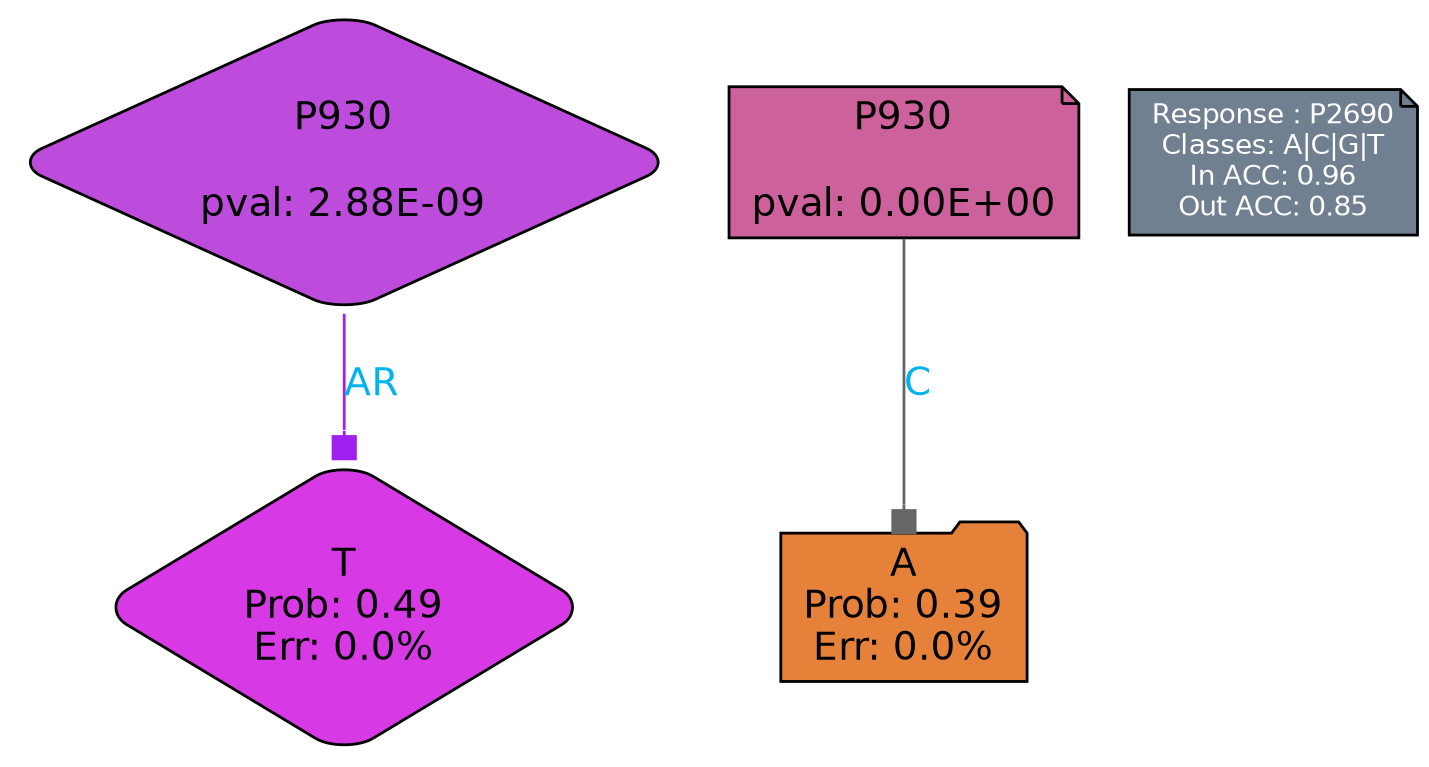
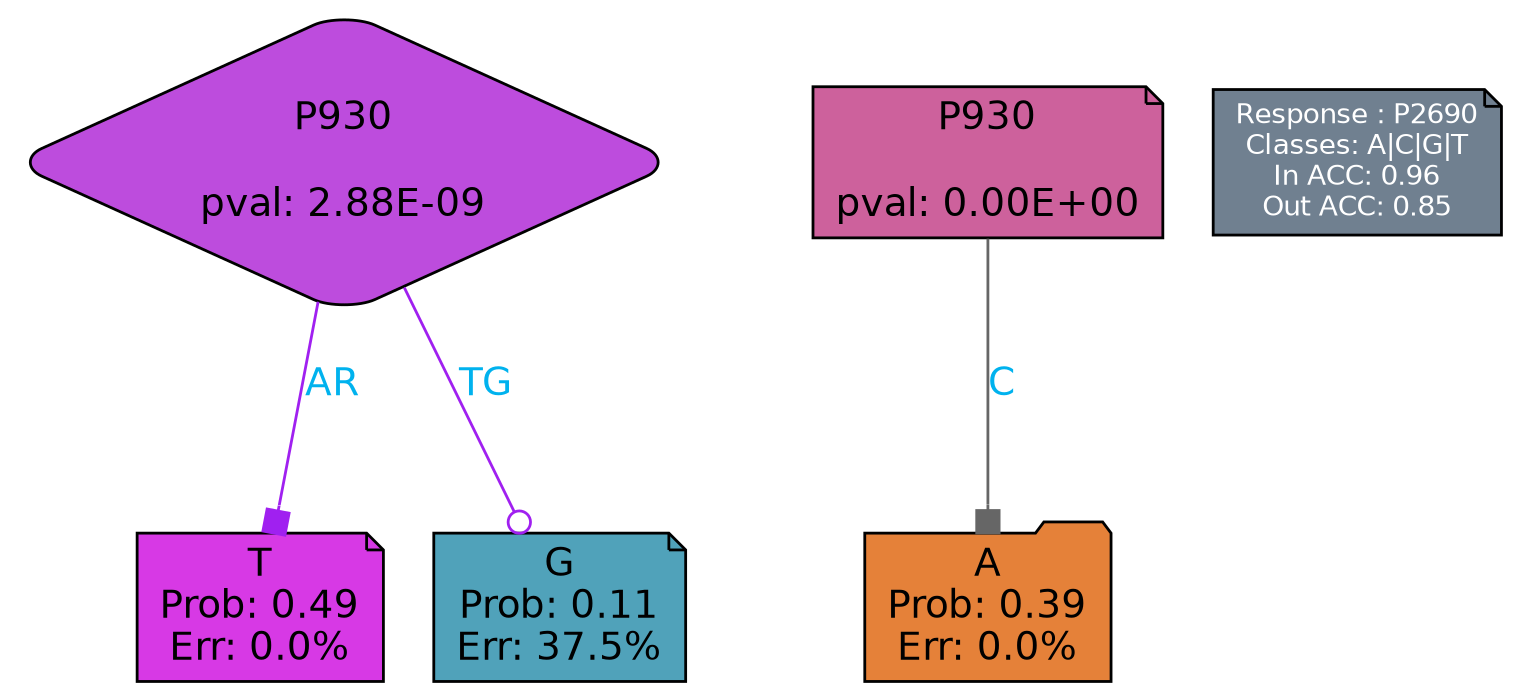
(344, 607) -> (260, 607)
none -> (560, 607)
